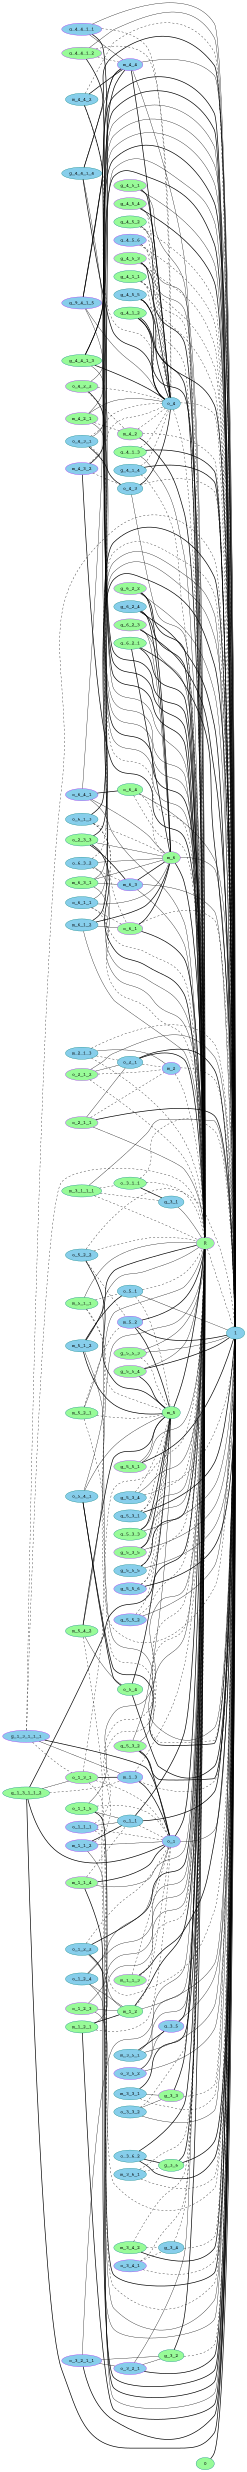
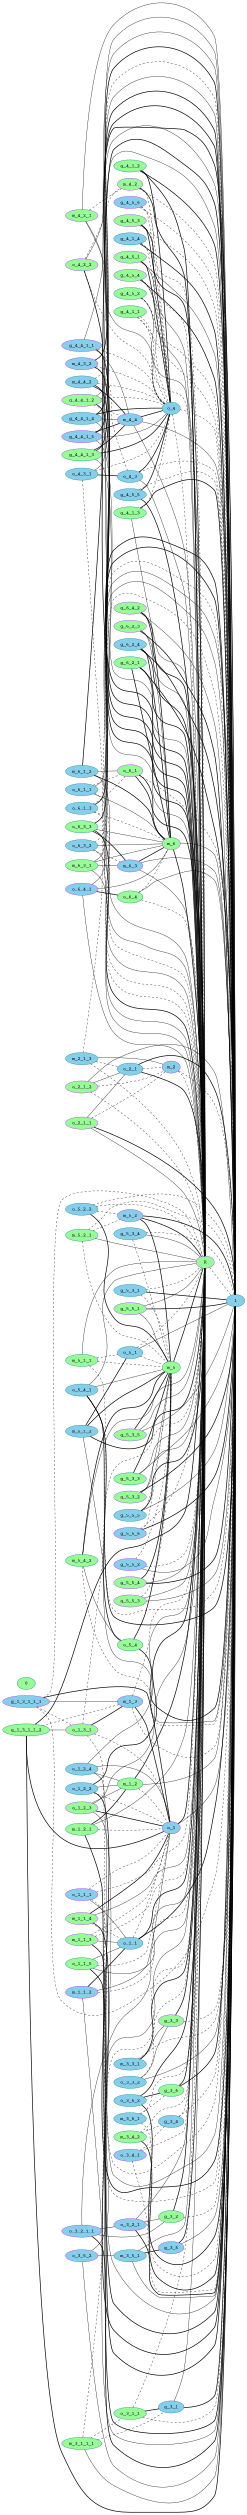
(82, 303) -> (82, 437)
(130, 588) -> (130, 608)
(82, 840) -> (82, 827)
(158, 1791) -> (129, 1818)
(232, 1900) -> (232, 1868)
none -> (108, 1942)
(154, 2045) -> (106, 2256)
